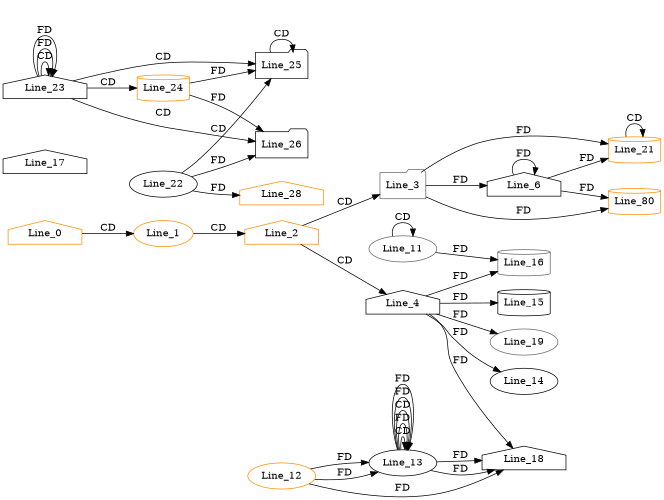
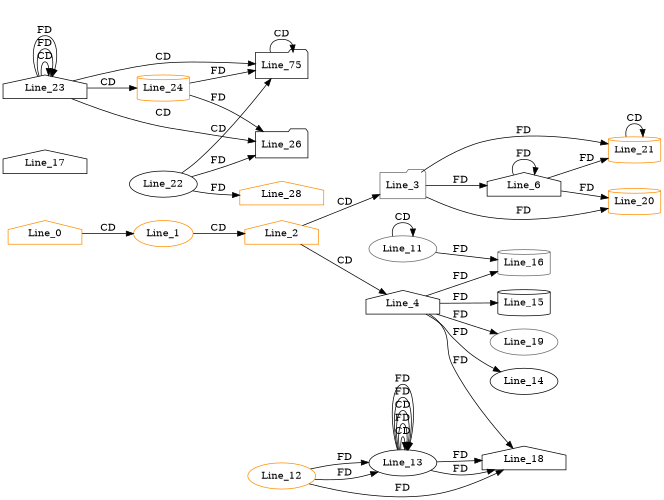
(282, 66) -> (282, 66)
(635, 202) -> (635, 202)
